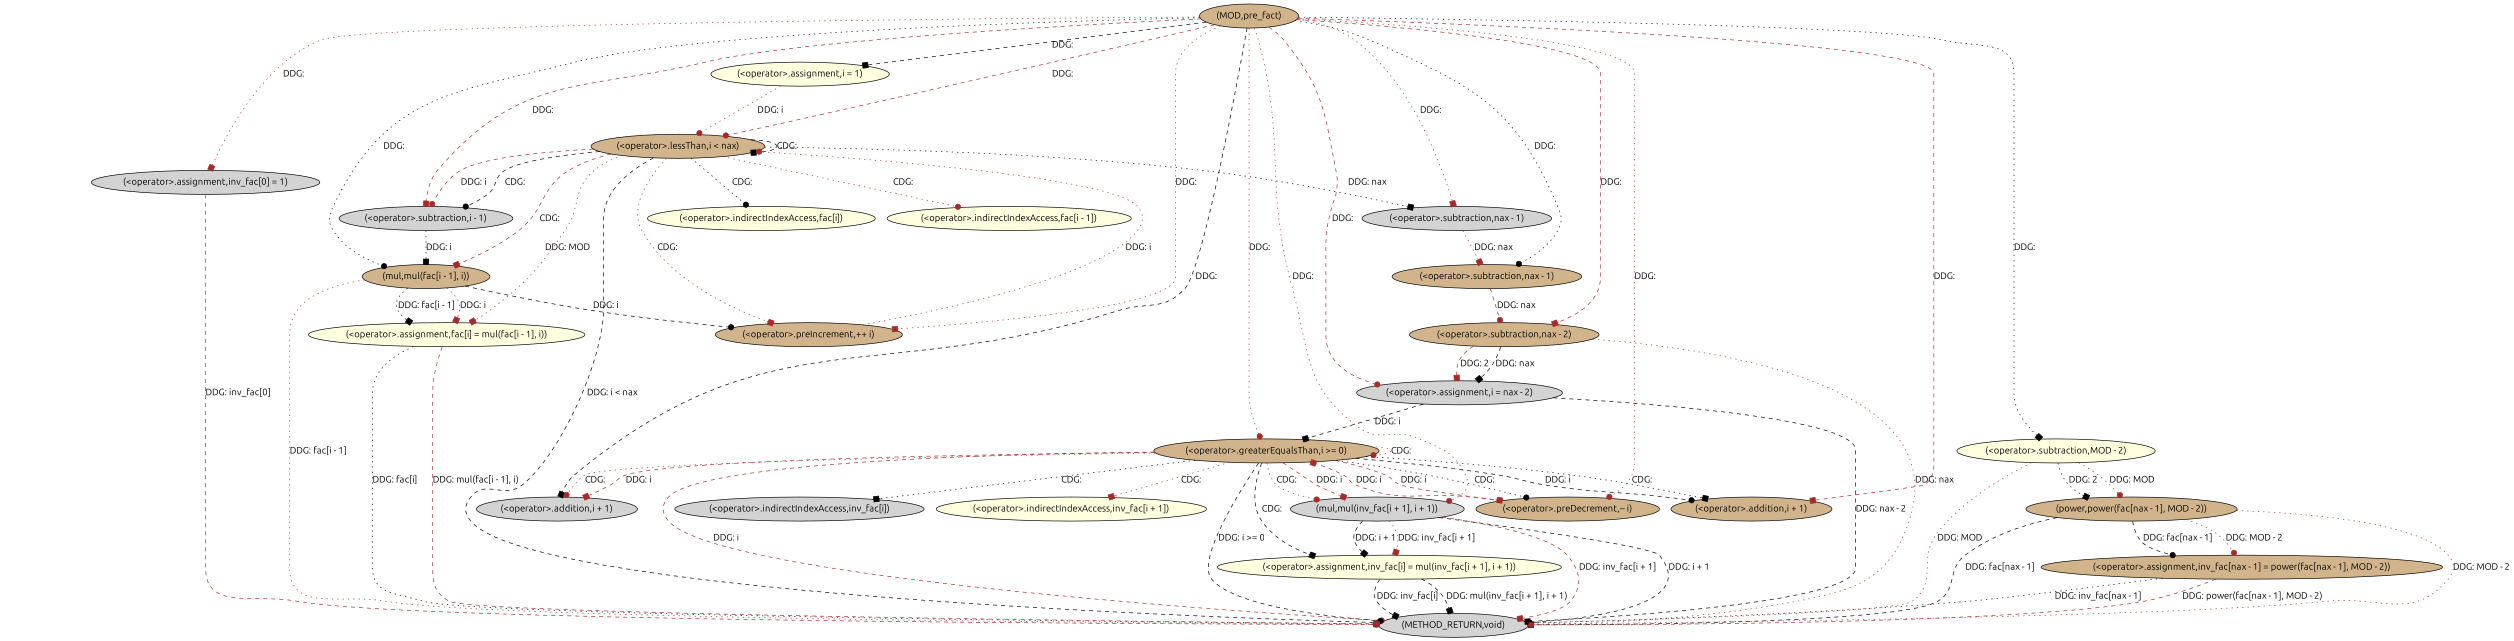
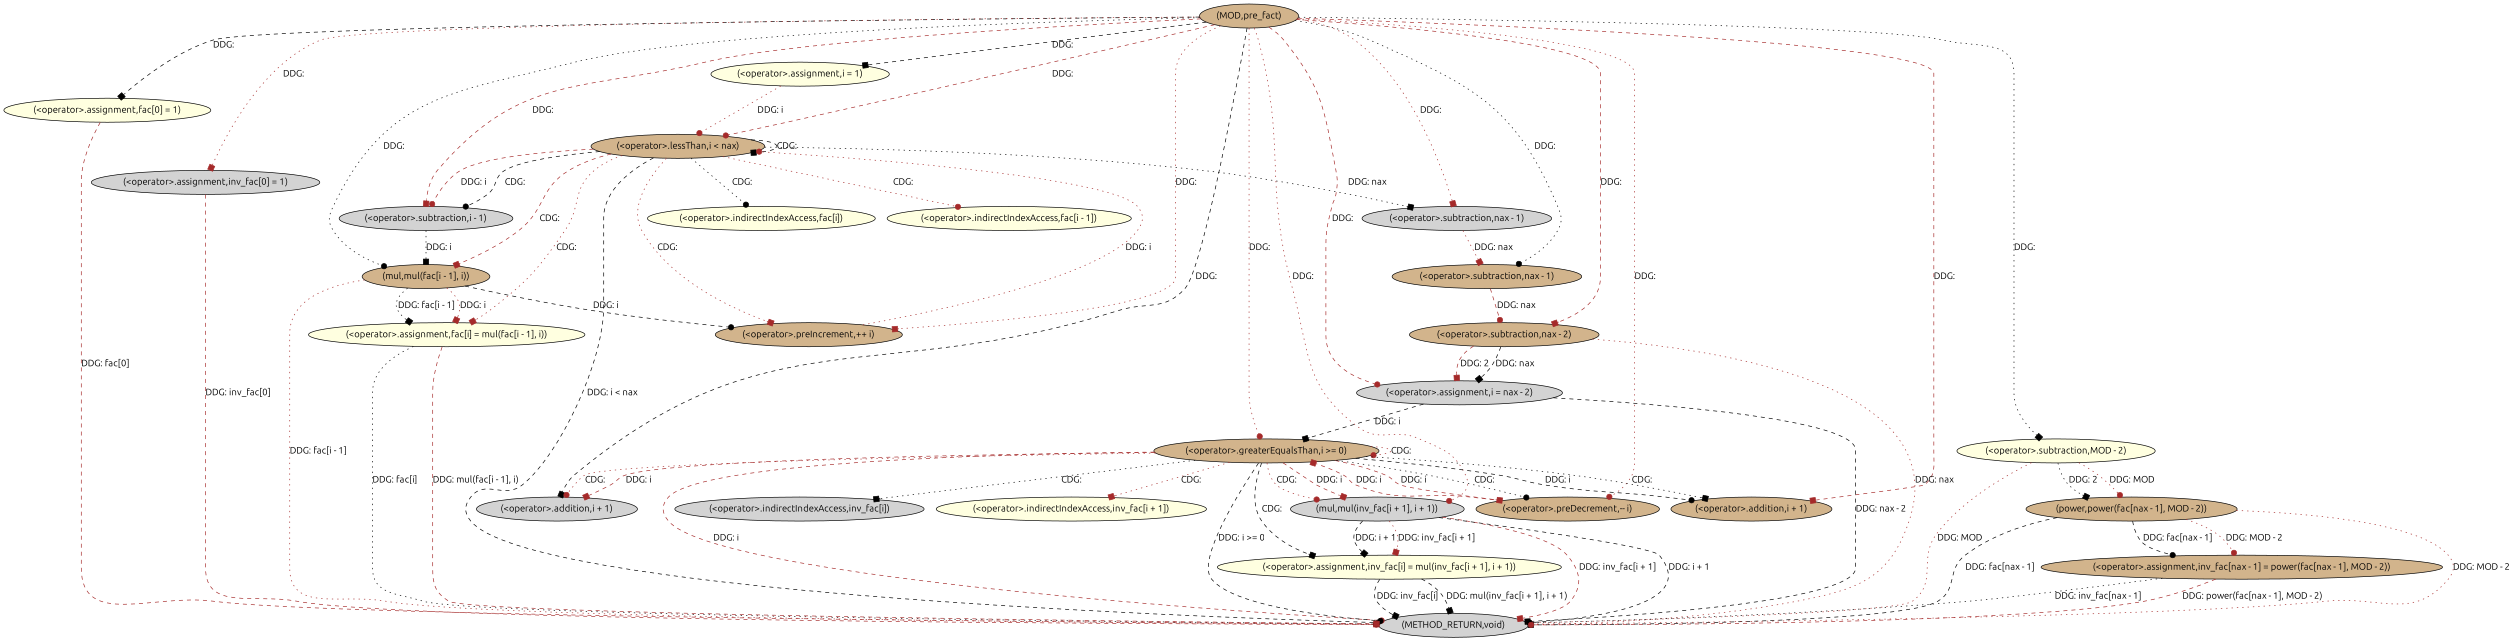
none -> (107, 110)
(568, 248) -> (568, 248)
